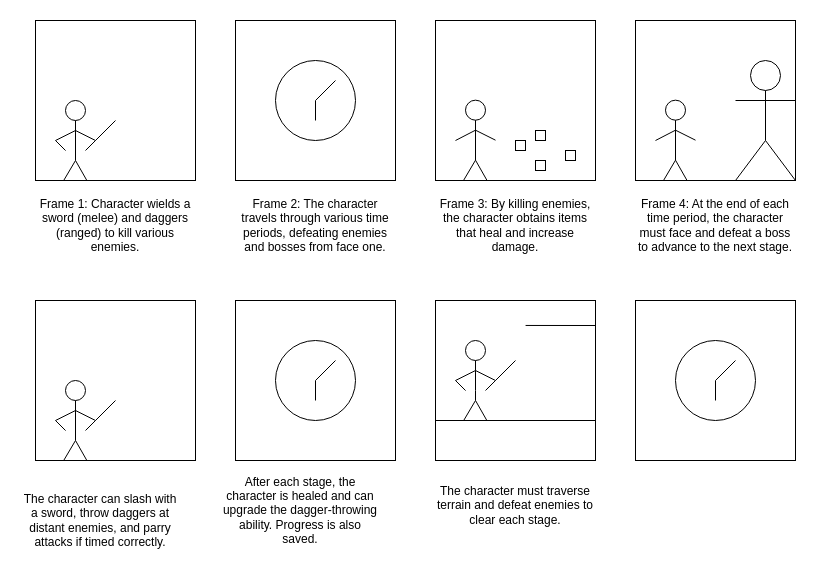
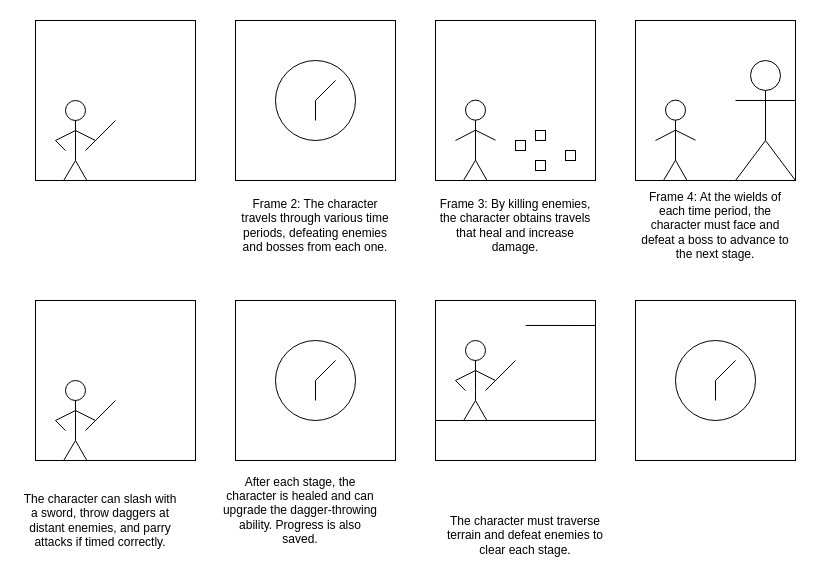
(116, 226) -> none
(316, 226) -> (316, 226)
(516, 226) -> (516, 226)
(716, 226) -> (716, 226)
(516, 506) -> (526, 536)
